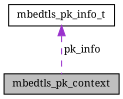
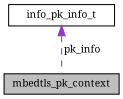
(62, 15) -> (62, 15)
